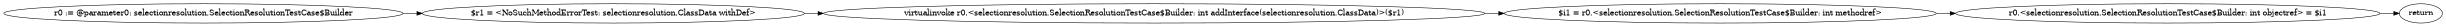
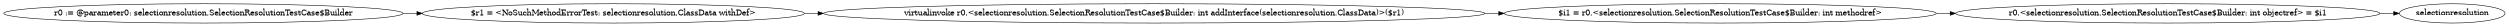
(2421, 13) -> (2452, 13)
